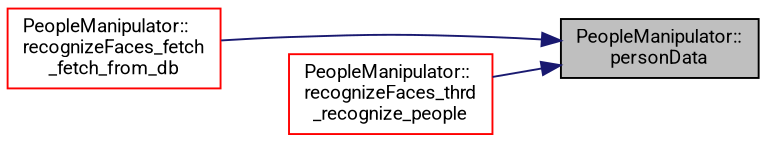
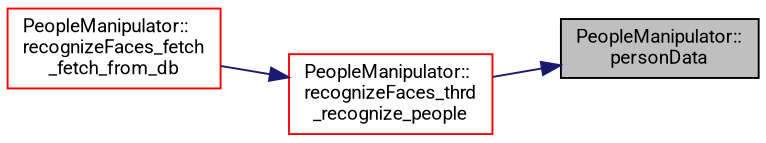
(381, 35) -> (245, 70)
